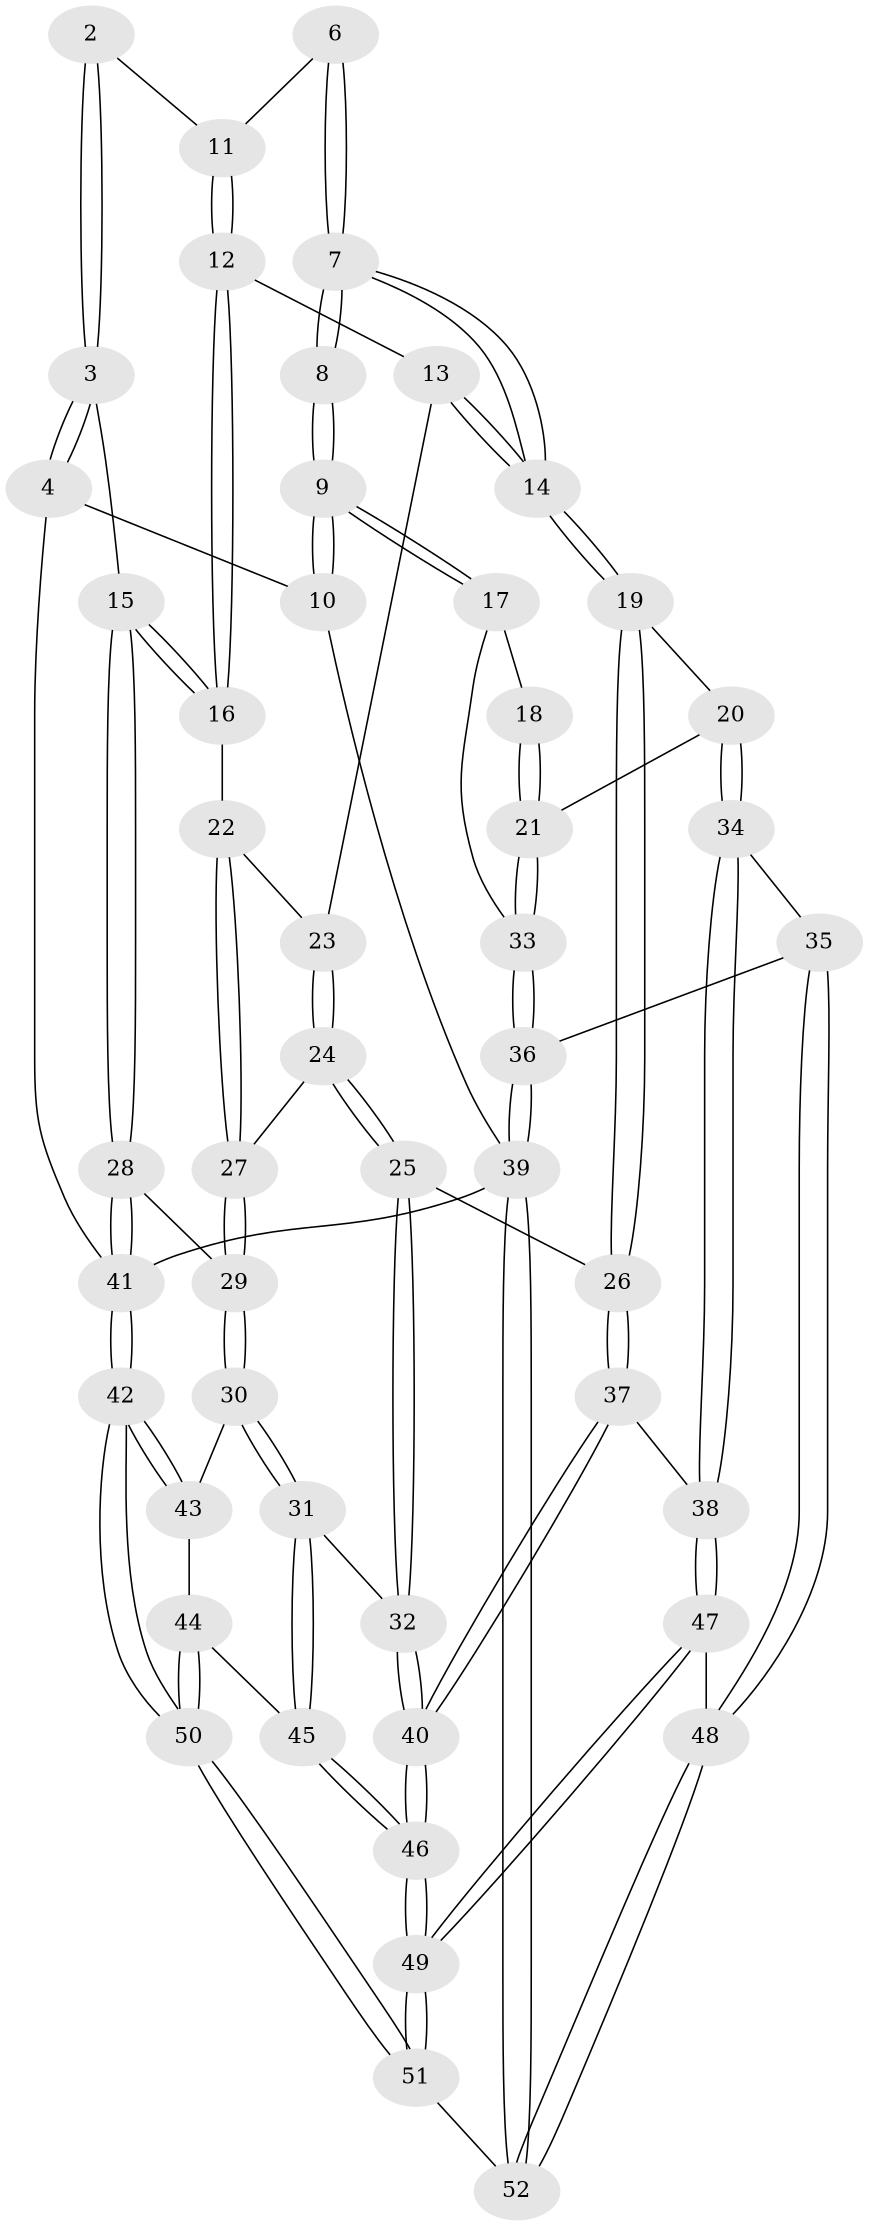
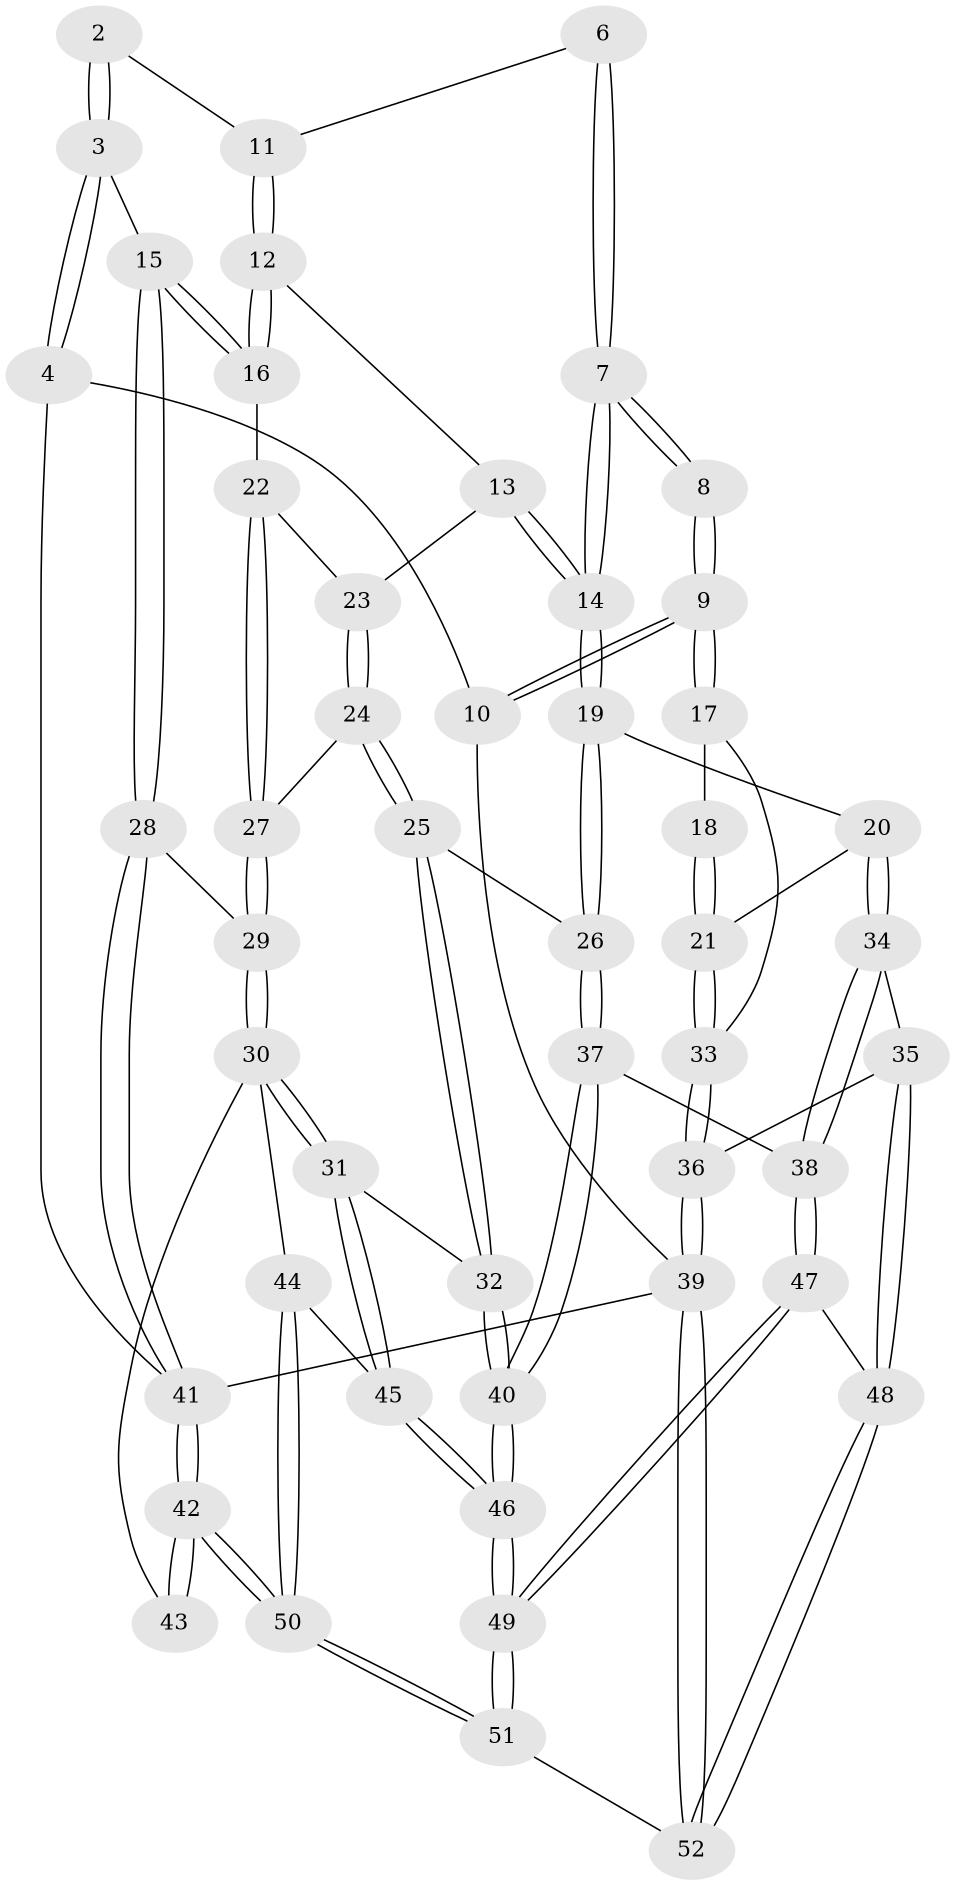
(189, 1567) -> (273, 1170)
